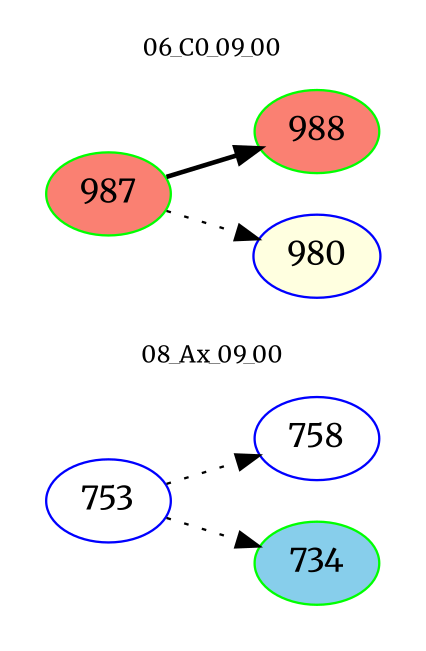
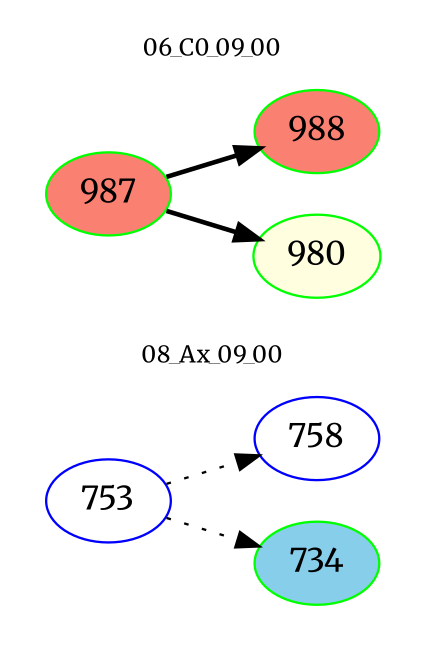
(201, 222) -> (201, 222)
(317, 256) -> (317, 256)
